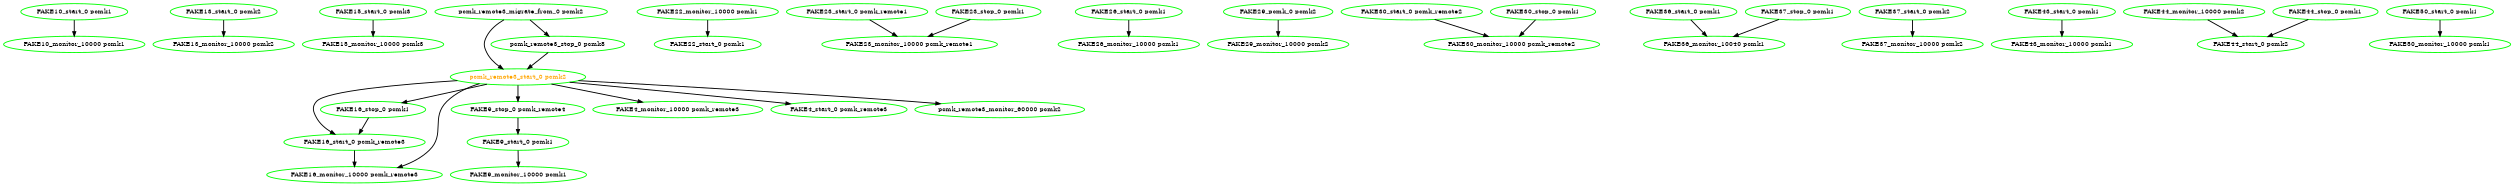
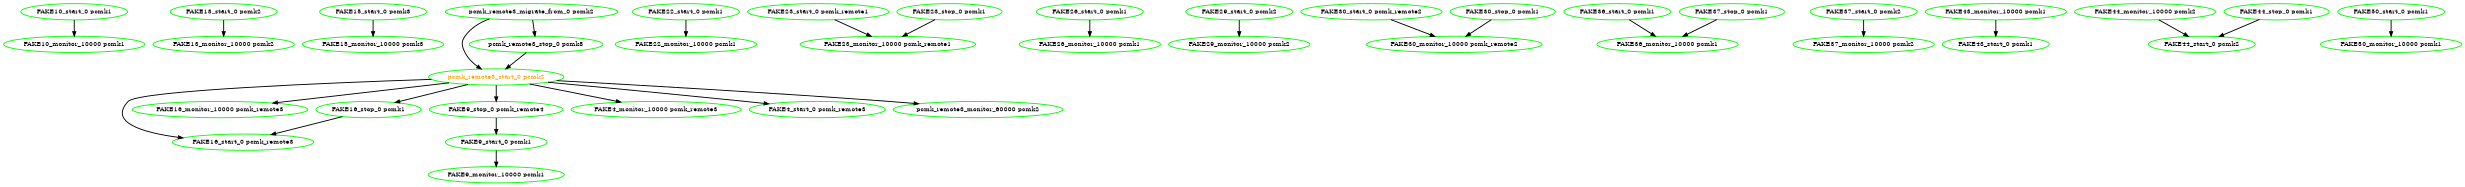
(1278, 12) -> (1239, 12)
(708, 26) -> (686, 26)
(2062, 26) -> (1996, 26)
(1714, 44) -> (1668, 44)
(355, 156) -> none
